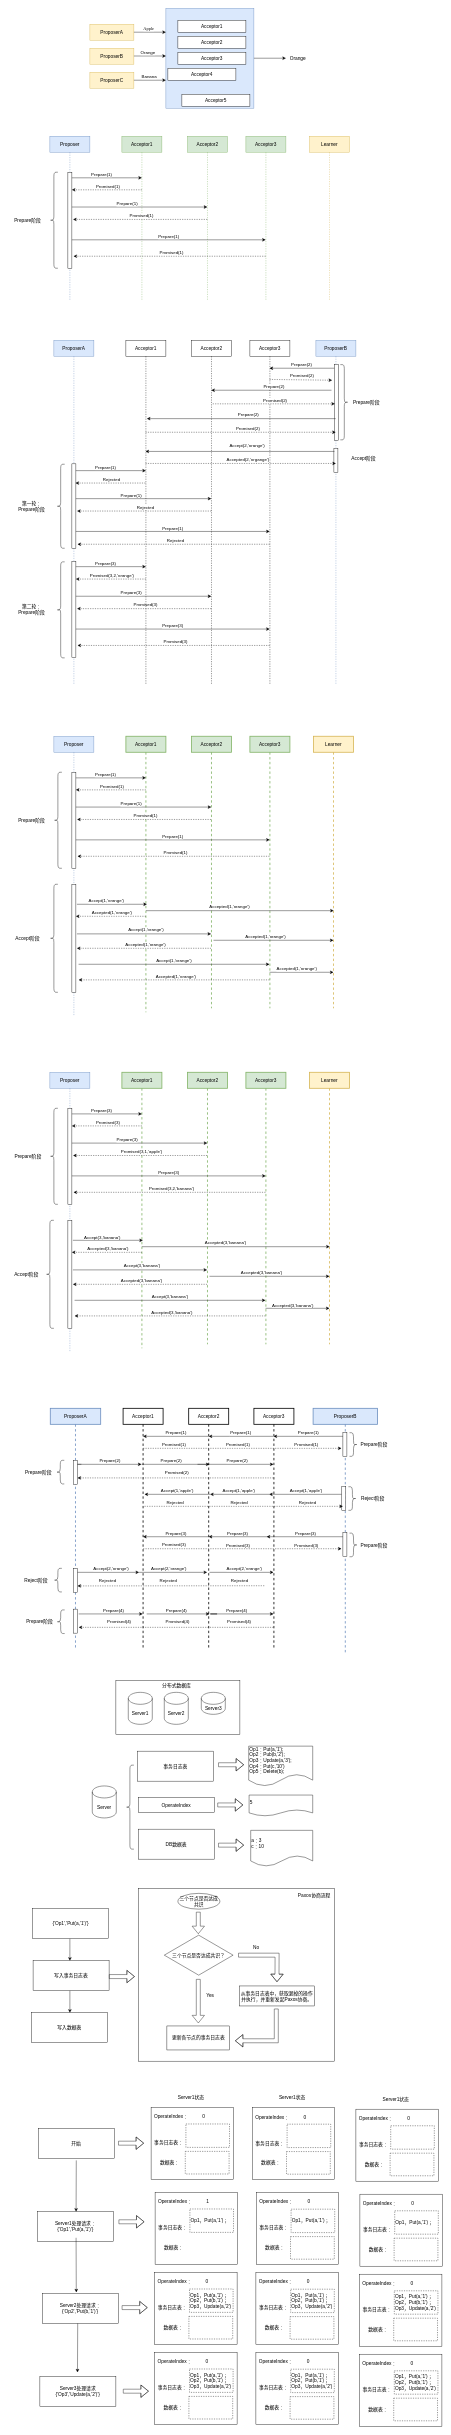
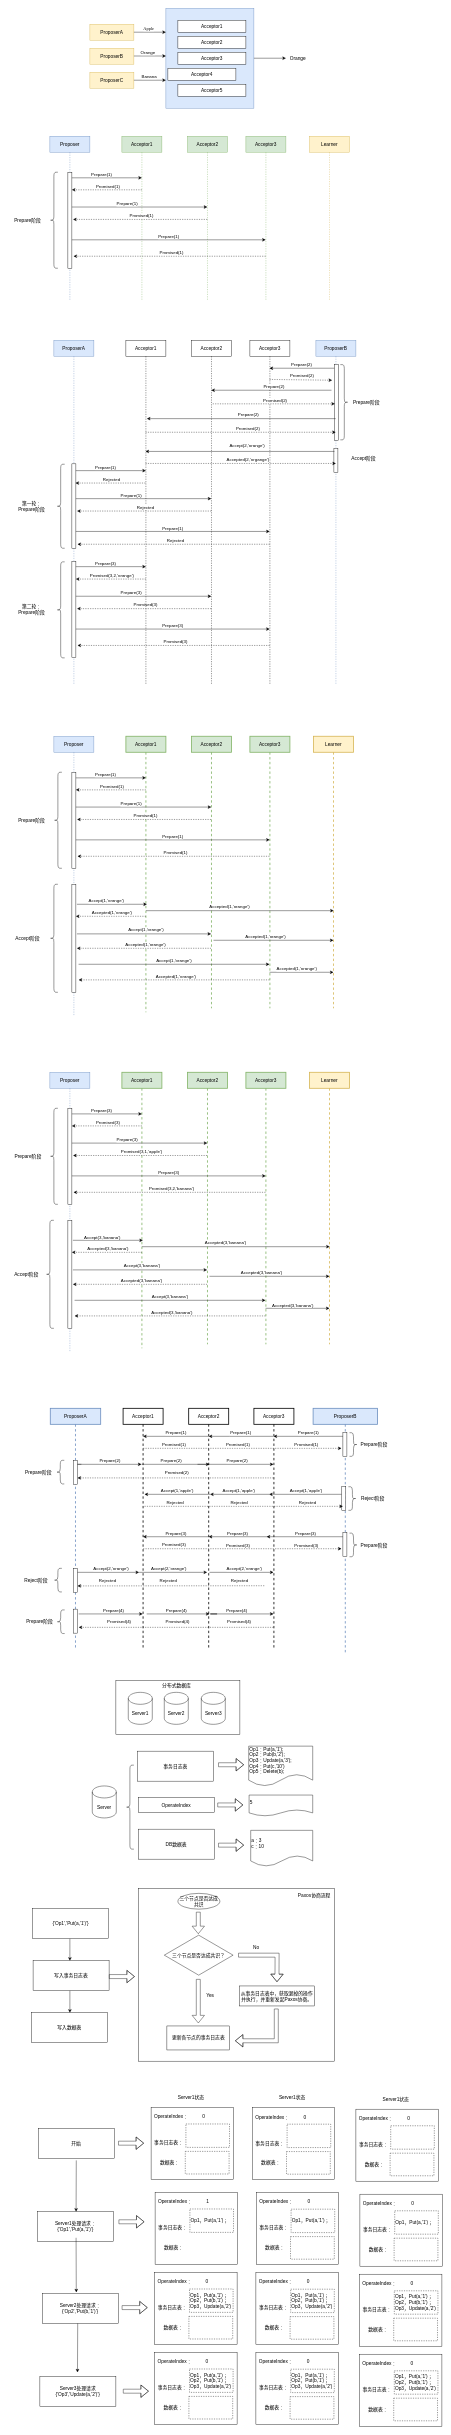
(216, 100) -> (212, 90)
(213, 1703) -> (213, 1708)
